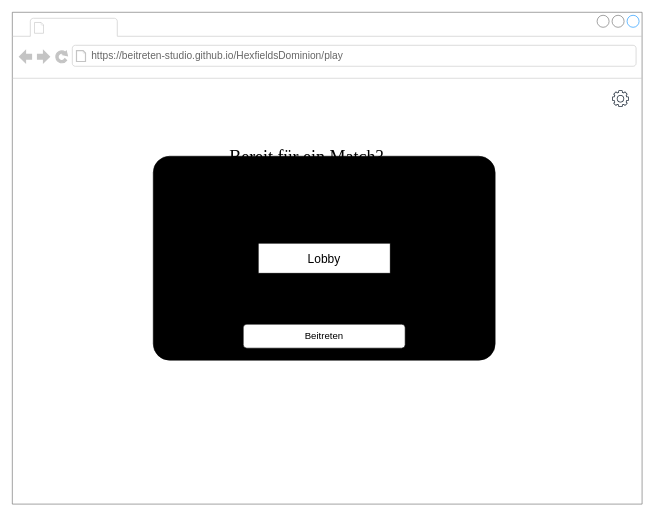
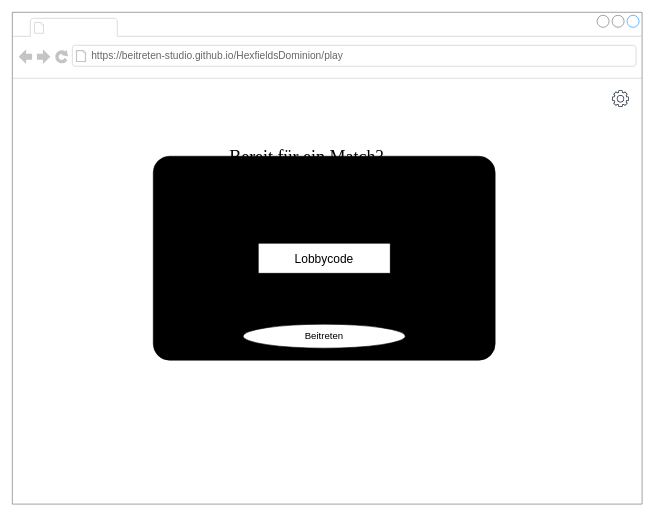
(324, 258) -> (324, 258)
(324, 336) -> (324, 336)
